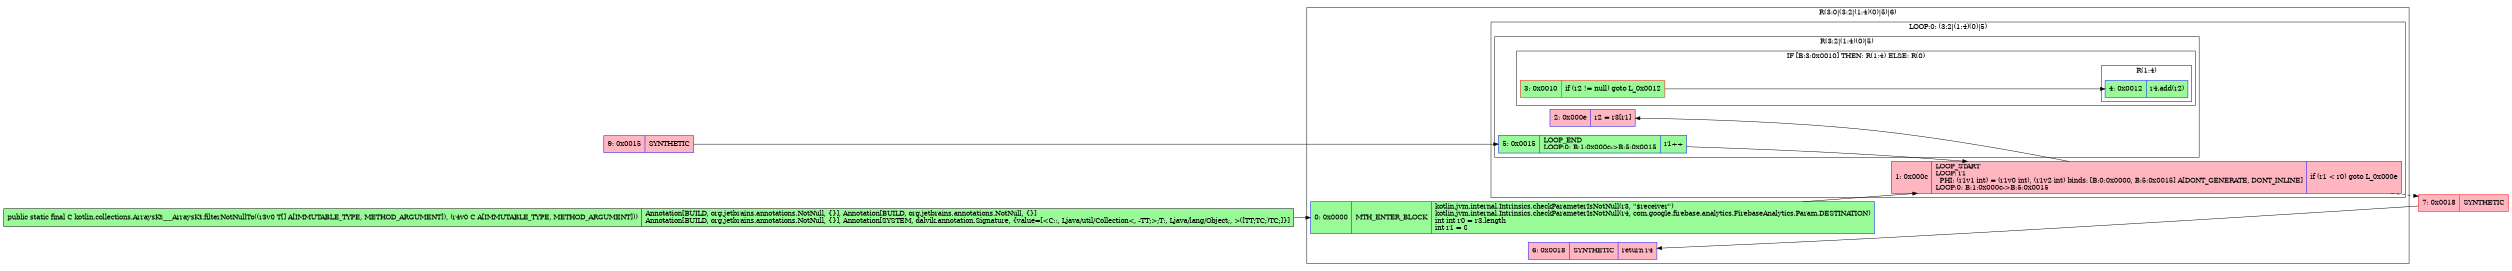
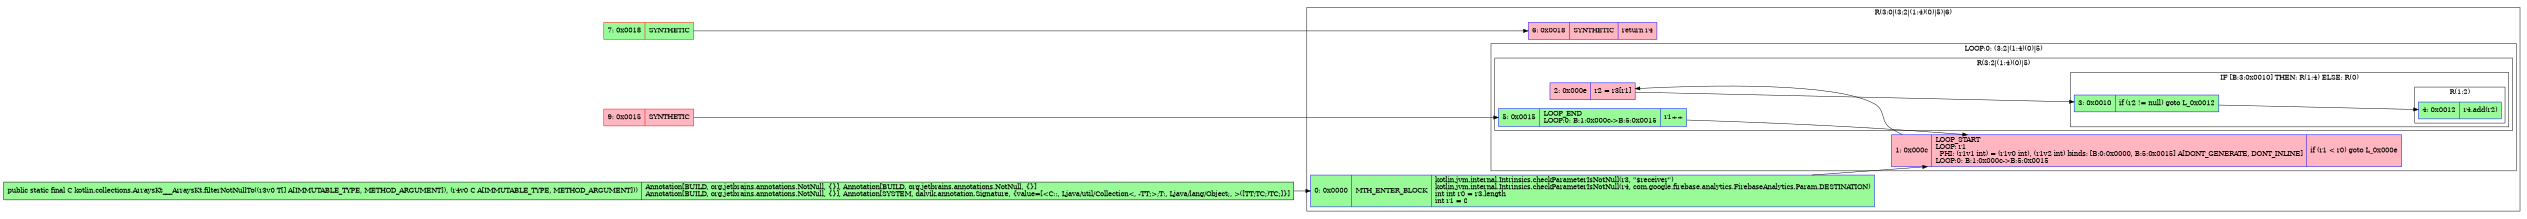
(2147, 71) -> (2460, 92)
(1593, 89) -> (2147, 103)
none -> (1831, 97)
(649, 144) -> (649, 117)
(2402, 194) -> none
(2463, 203) -> (649, 31)
